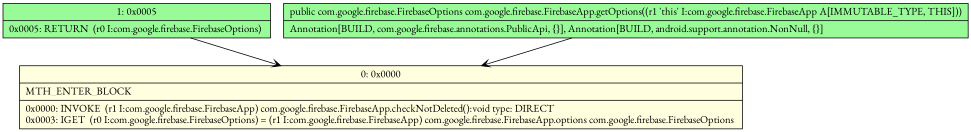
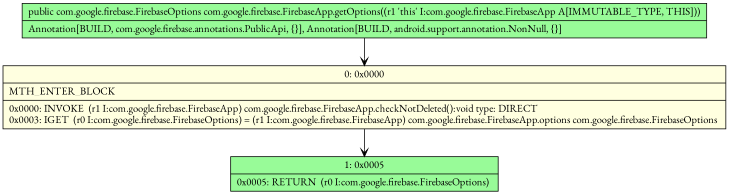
(232, 51) -> (364, 139)
